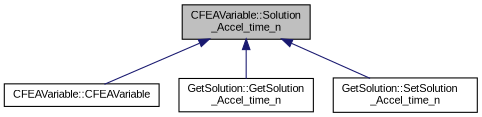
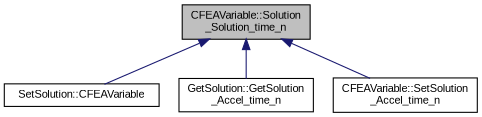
(246, 22) -> (246, 22)
(82, 95) -> (82, 95)
(405, 95) -> (405, 95)
